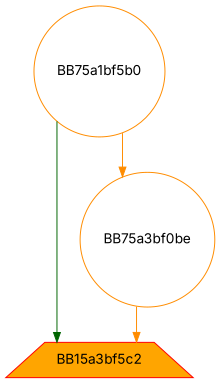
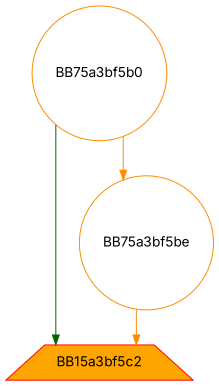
(99, 71) -> (99, 73)
(147, 240) -> (146, 243)
